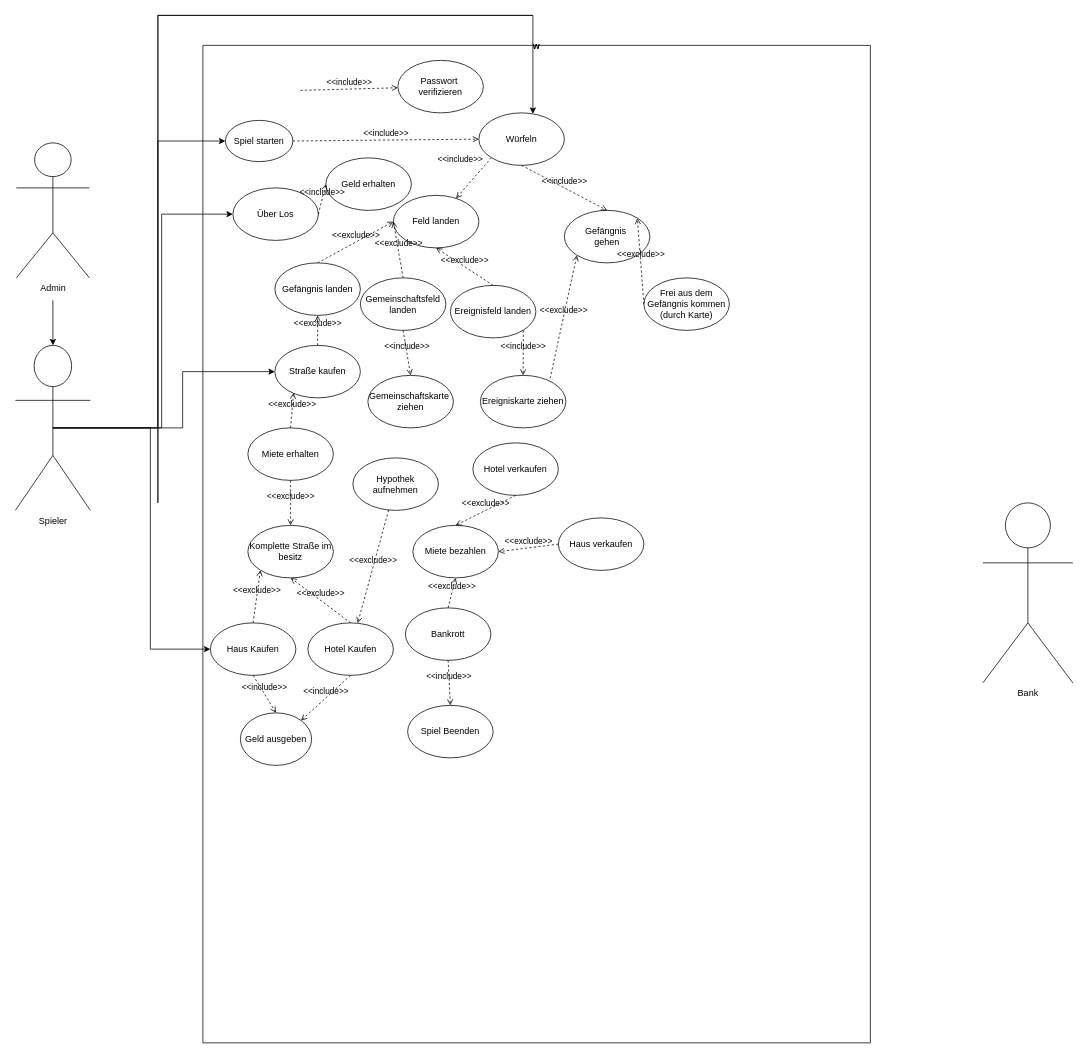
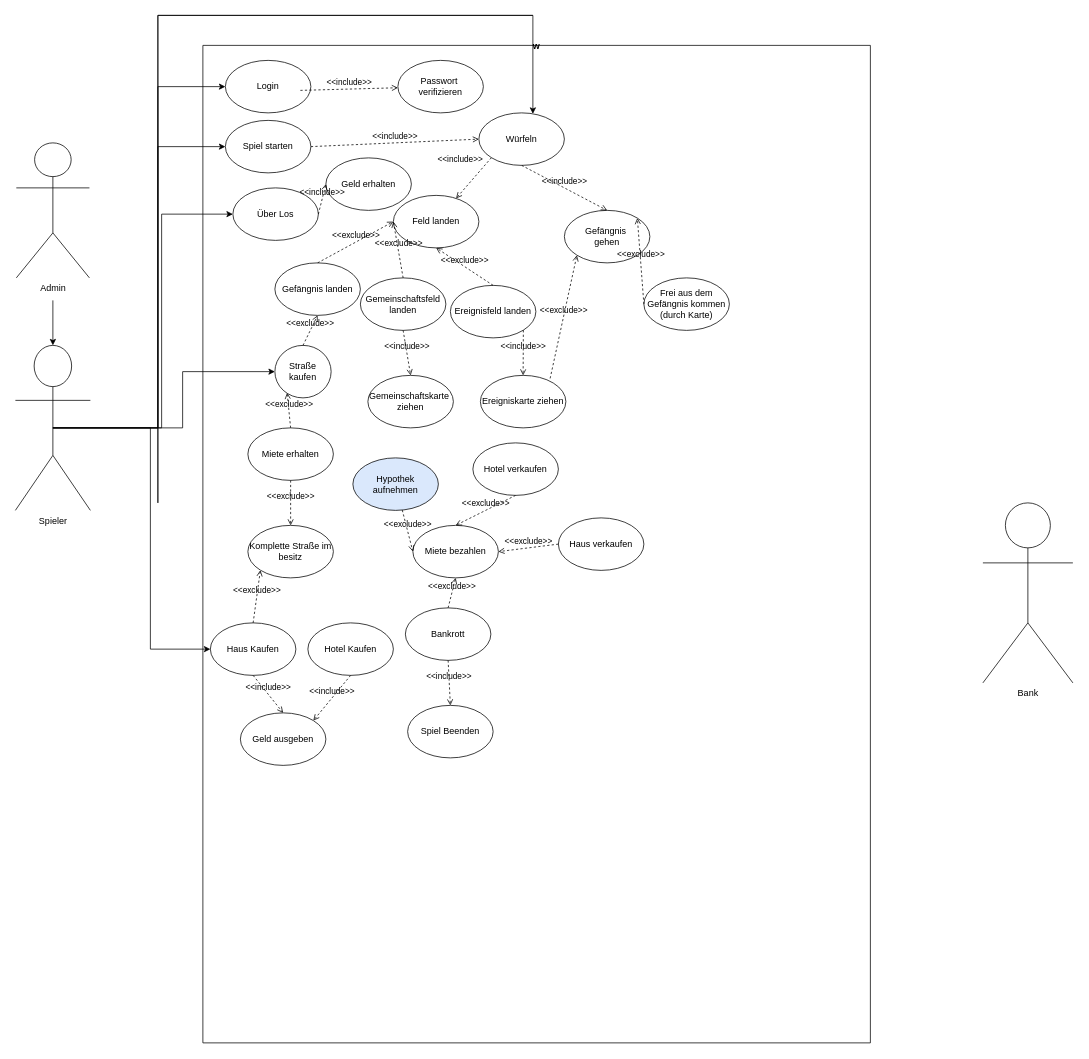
none -> (189, 87)
none -> (268, 87)
(259, 141) -> (268, 147)
(318, 372) -> (303, 372)
(396, 484) -> (396, 484)
(374, 565) -> (407, 530)
(320, 600) -> none
(276, 739) -> (283, 739)
